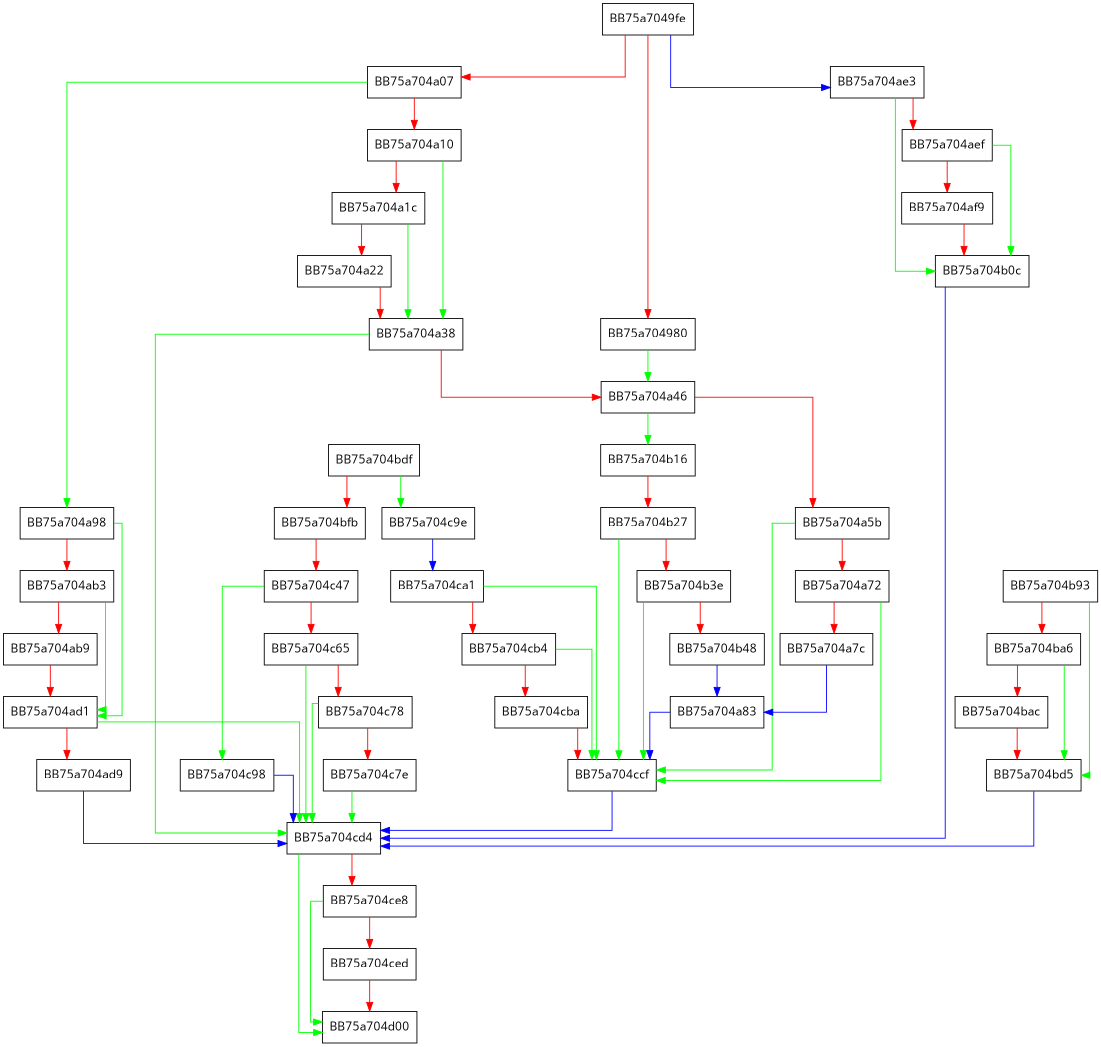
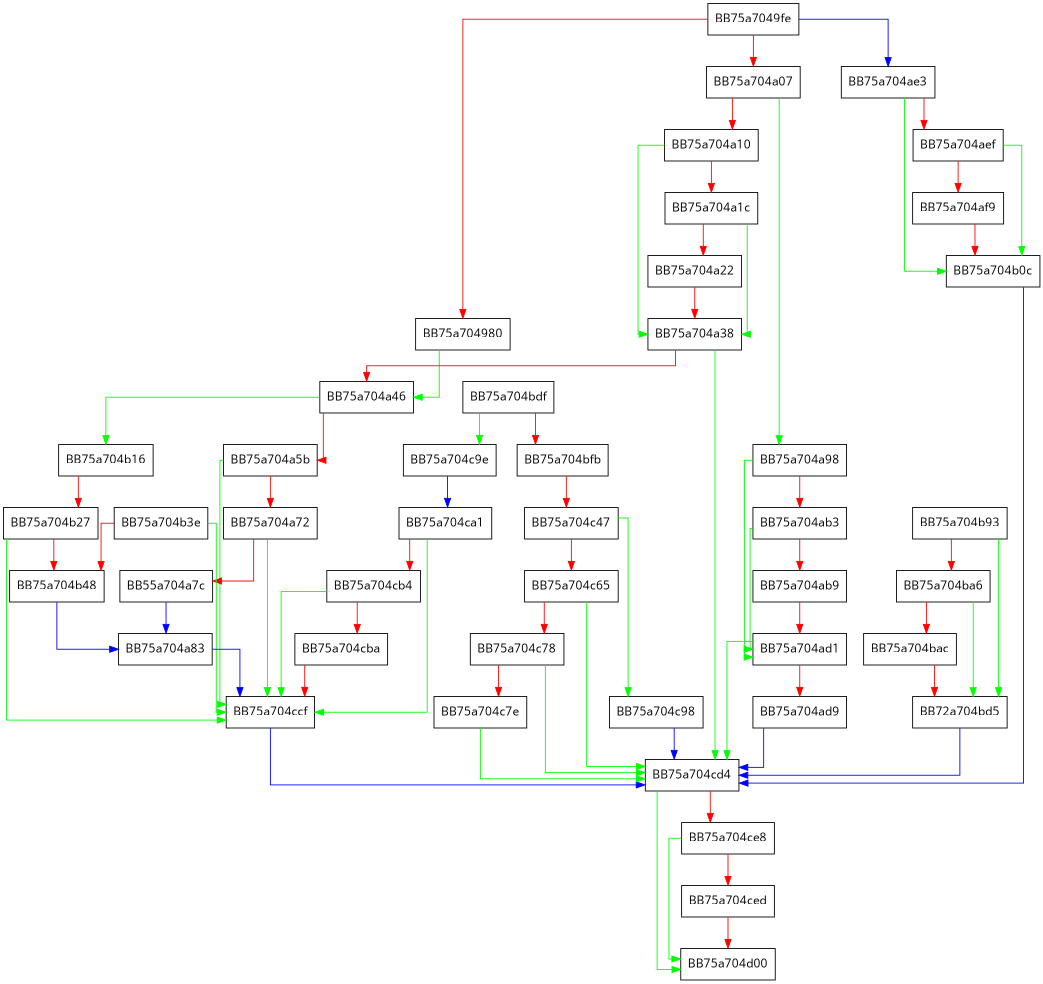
(666, 550) -> (54, 550)
(826, 649) -> (166, 586)
(1034, 775) -> (960, 712)
